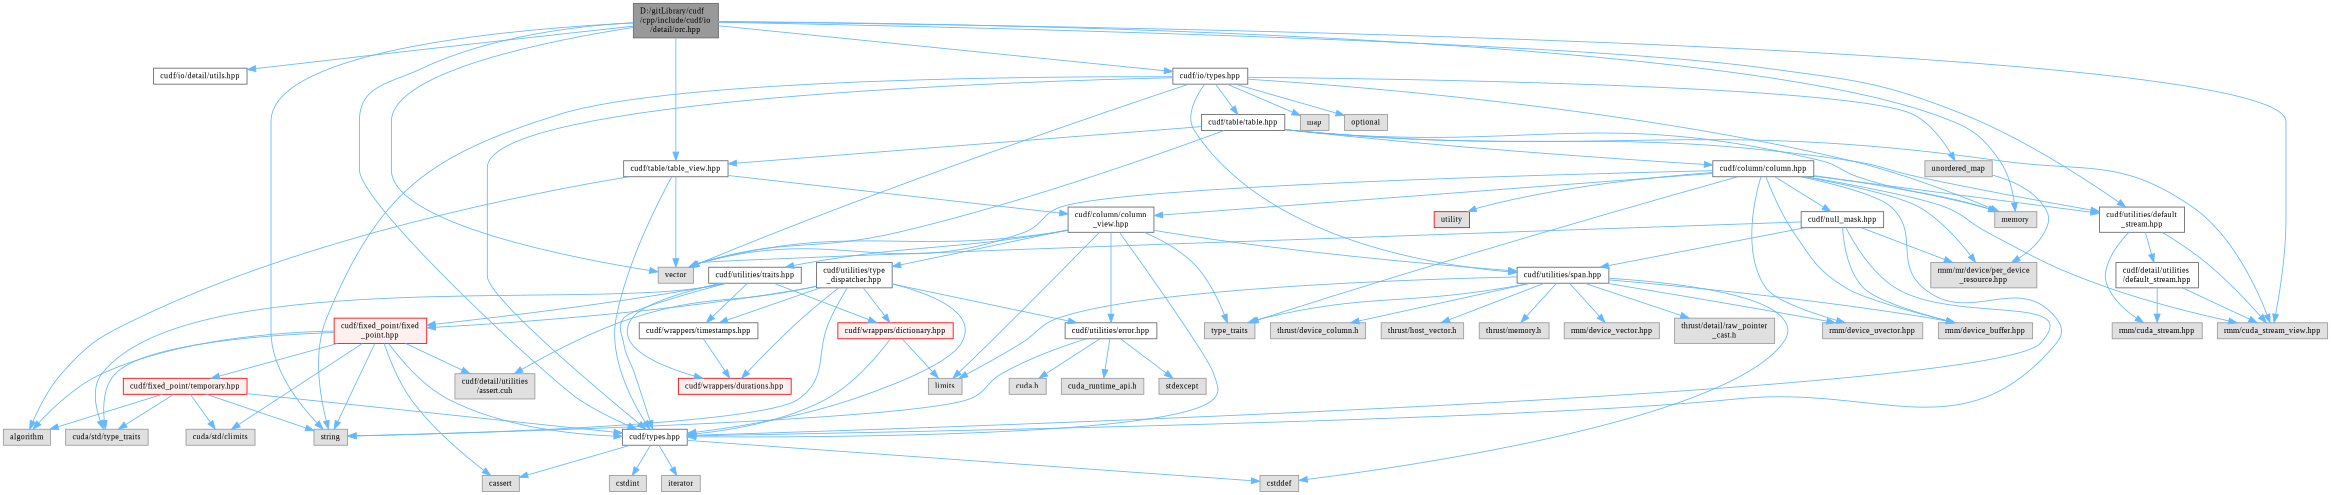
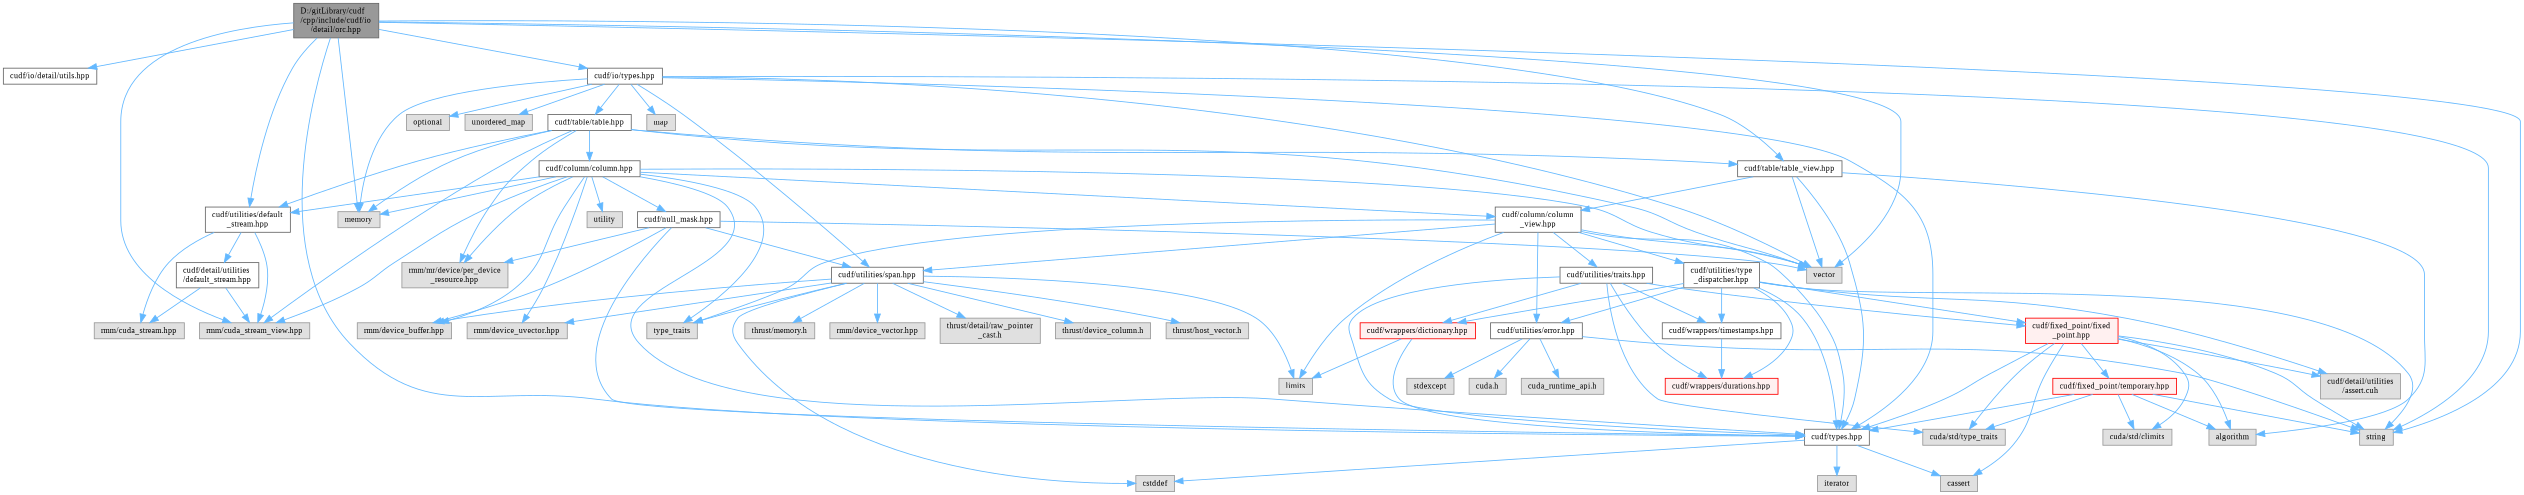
(2048, 213) -> (517, 173)
(1452, 220) -> (605, 220)
(628, 484) -> none
